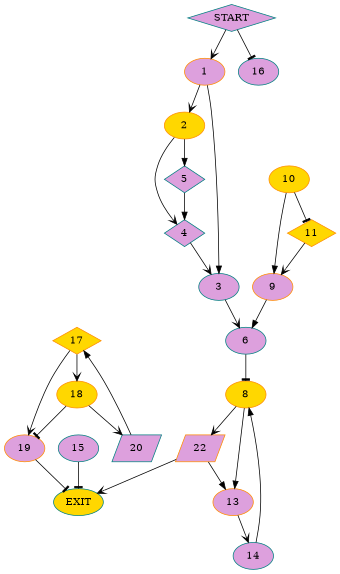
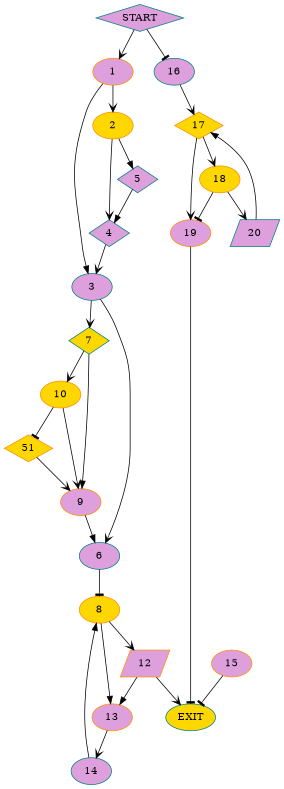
none -> (185, 96)
(279, 229) -> (70, 445)
(312, 233) -> (29, 448)
none -> (89, 341)
(78, 448) -> (232, 664)
(200, 448) -> (145, 664)
